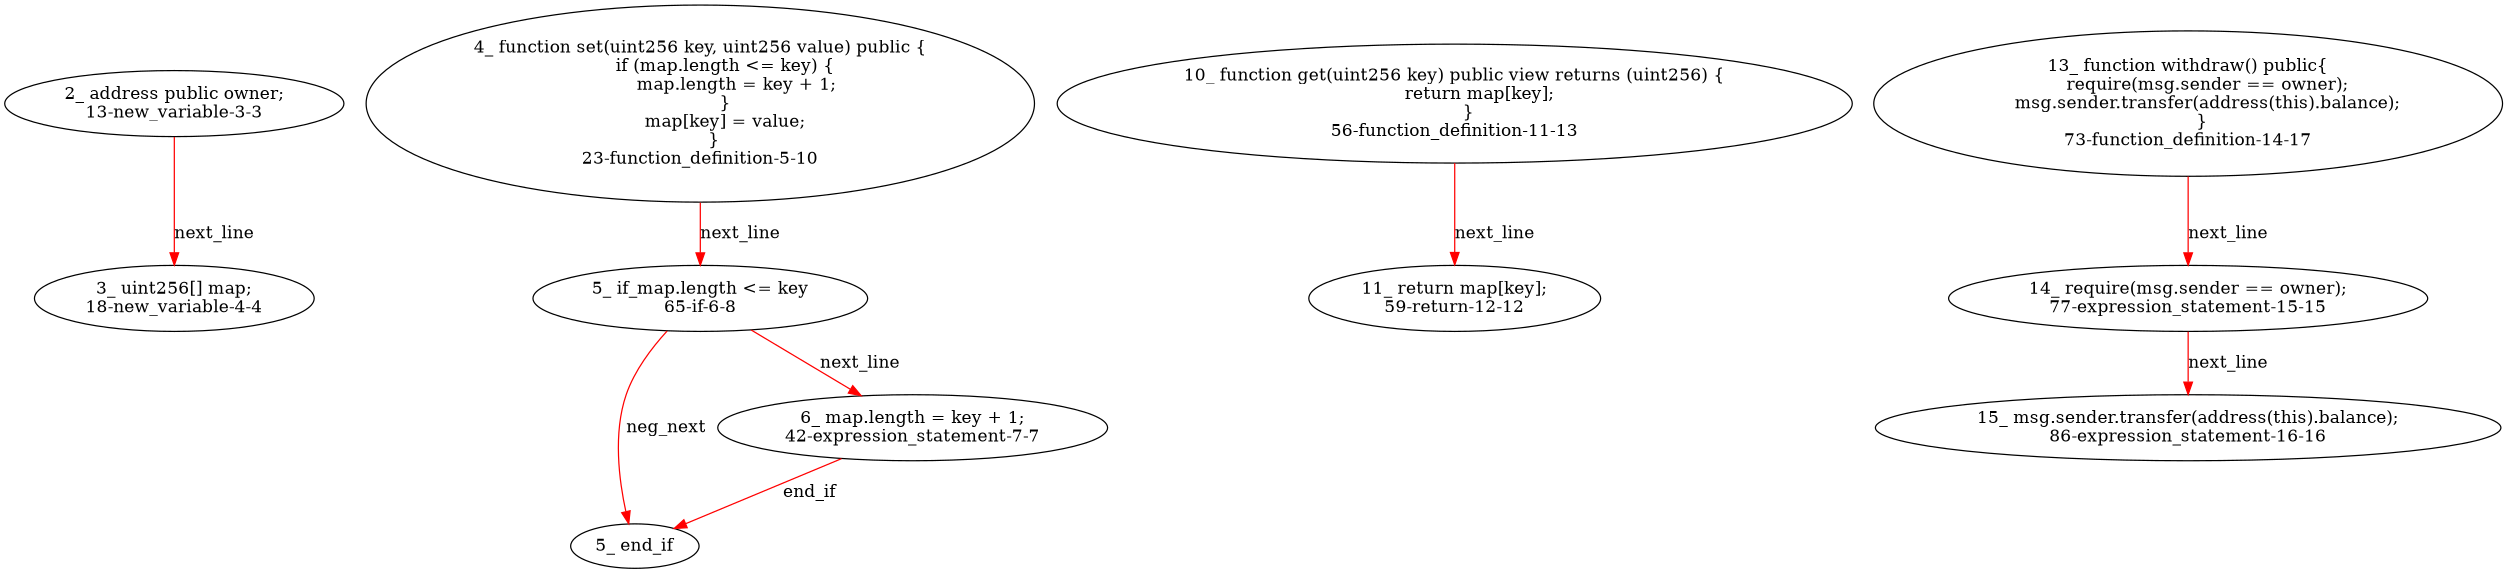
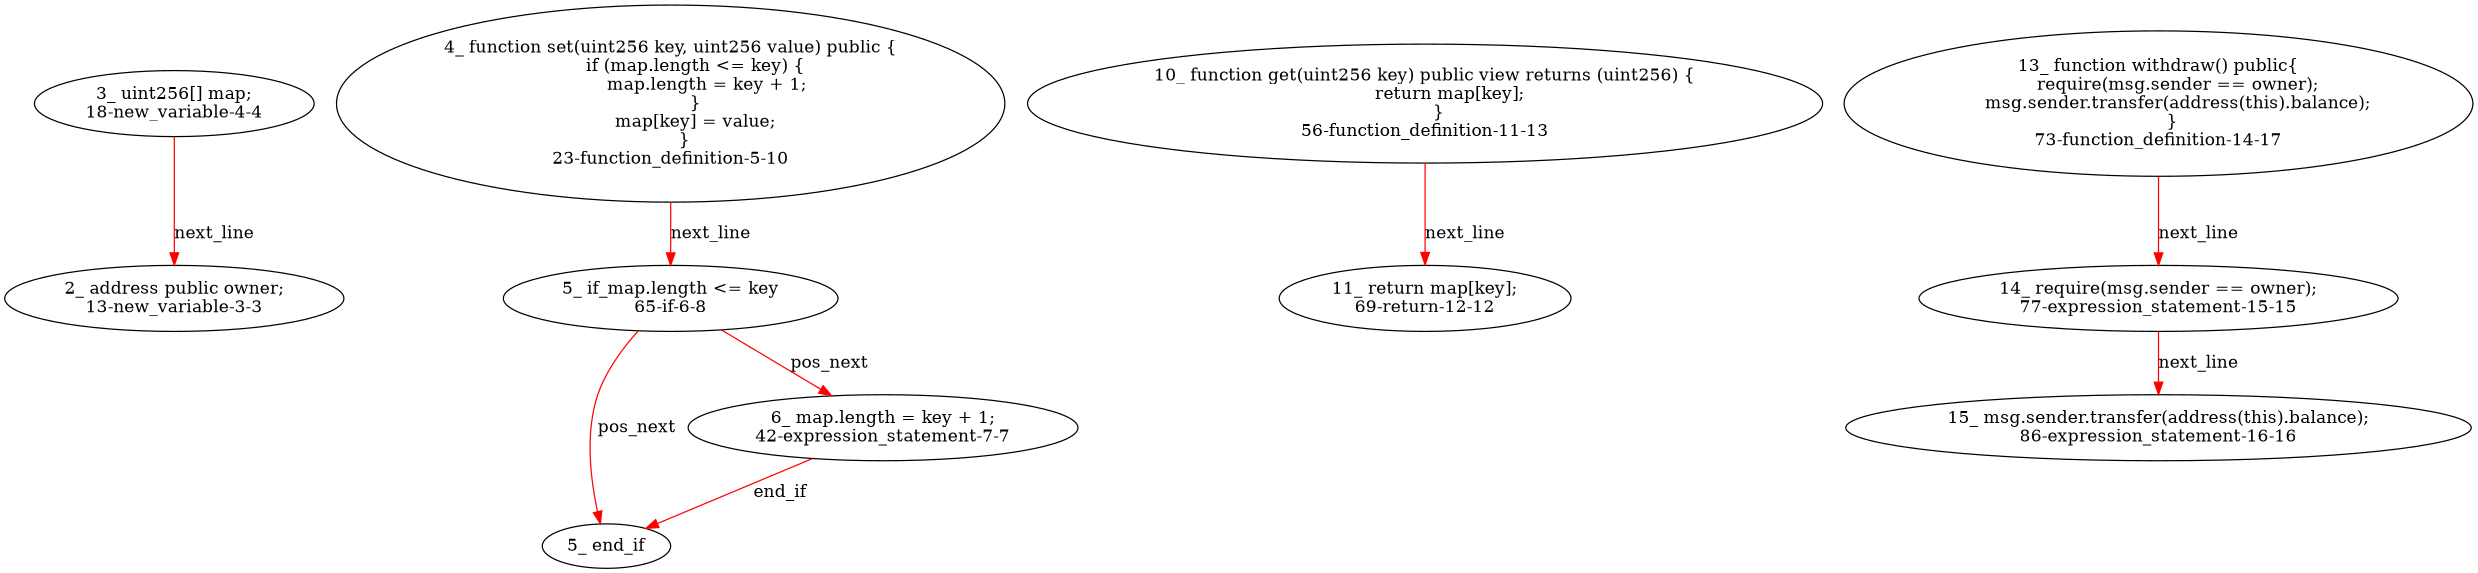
(174, 195) -> (174, 195)
(1455, 298) -> (1425, 298)
(860, 363) -> (830, 363)
(666, 428) -> (637, 428)
